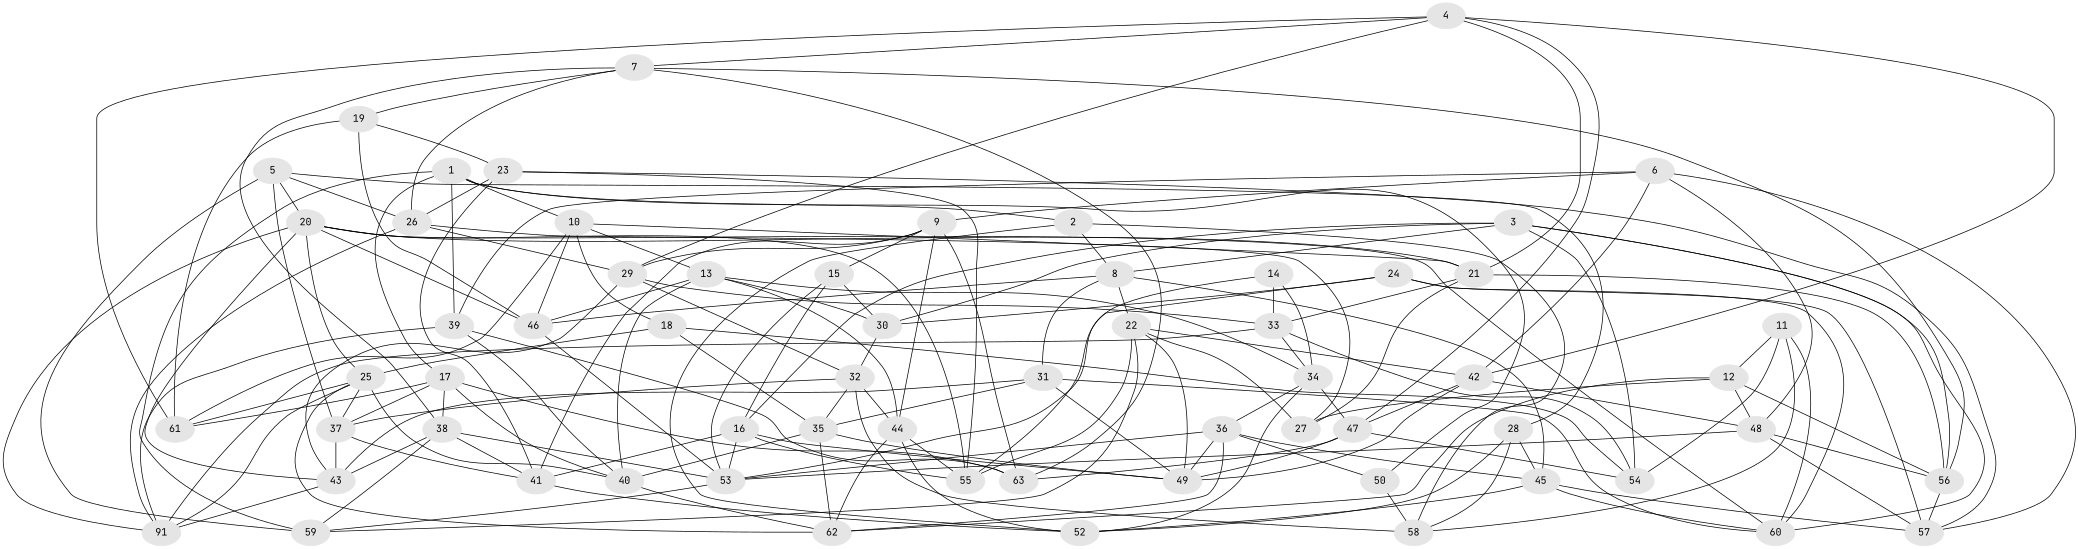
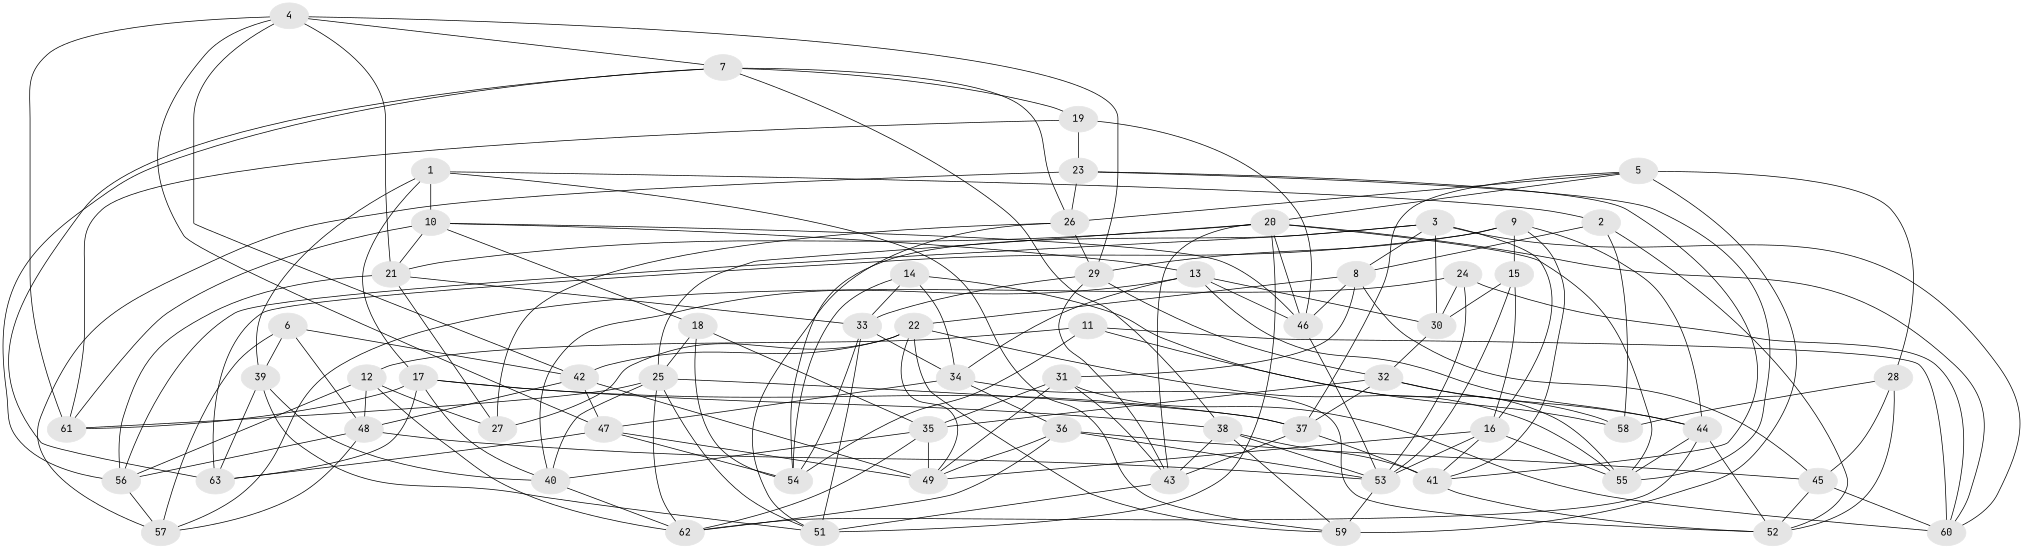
(1227, 196) -> none
none -> (811, 361)
(1380, 481) -> none
(1732, 511) -> none
(161, 533) -> (820, 533)
